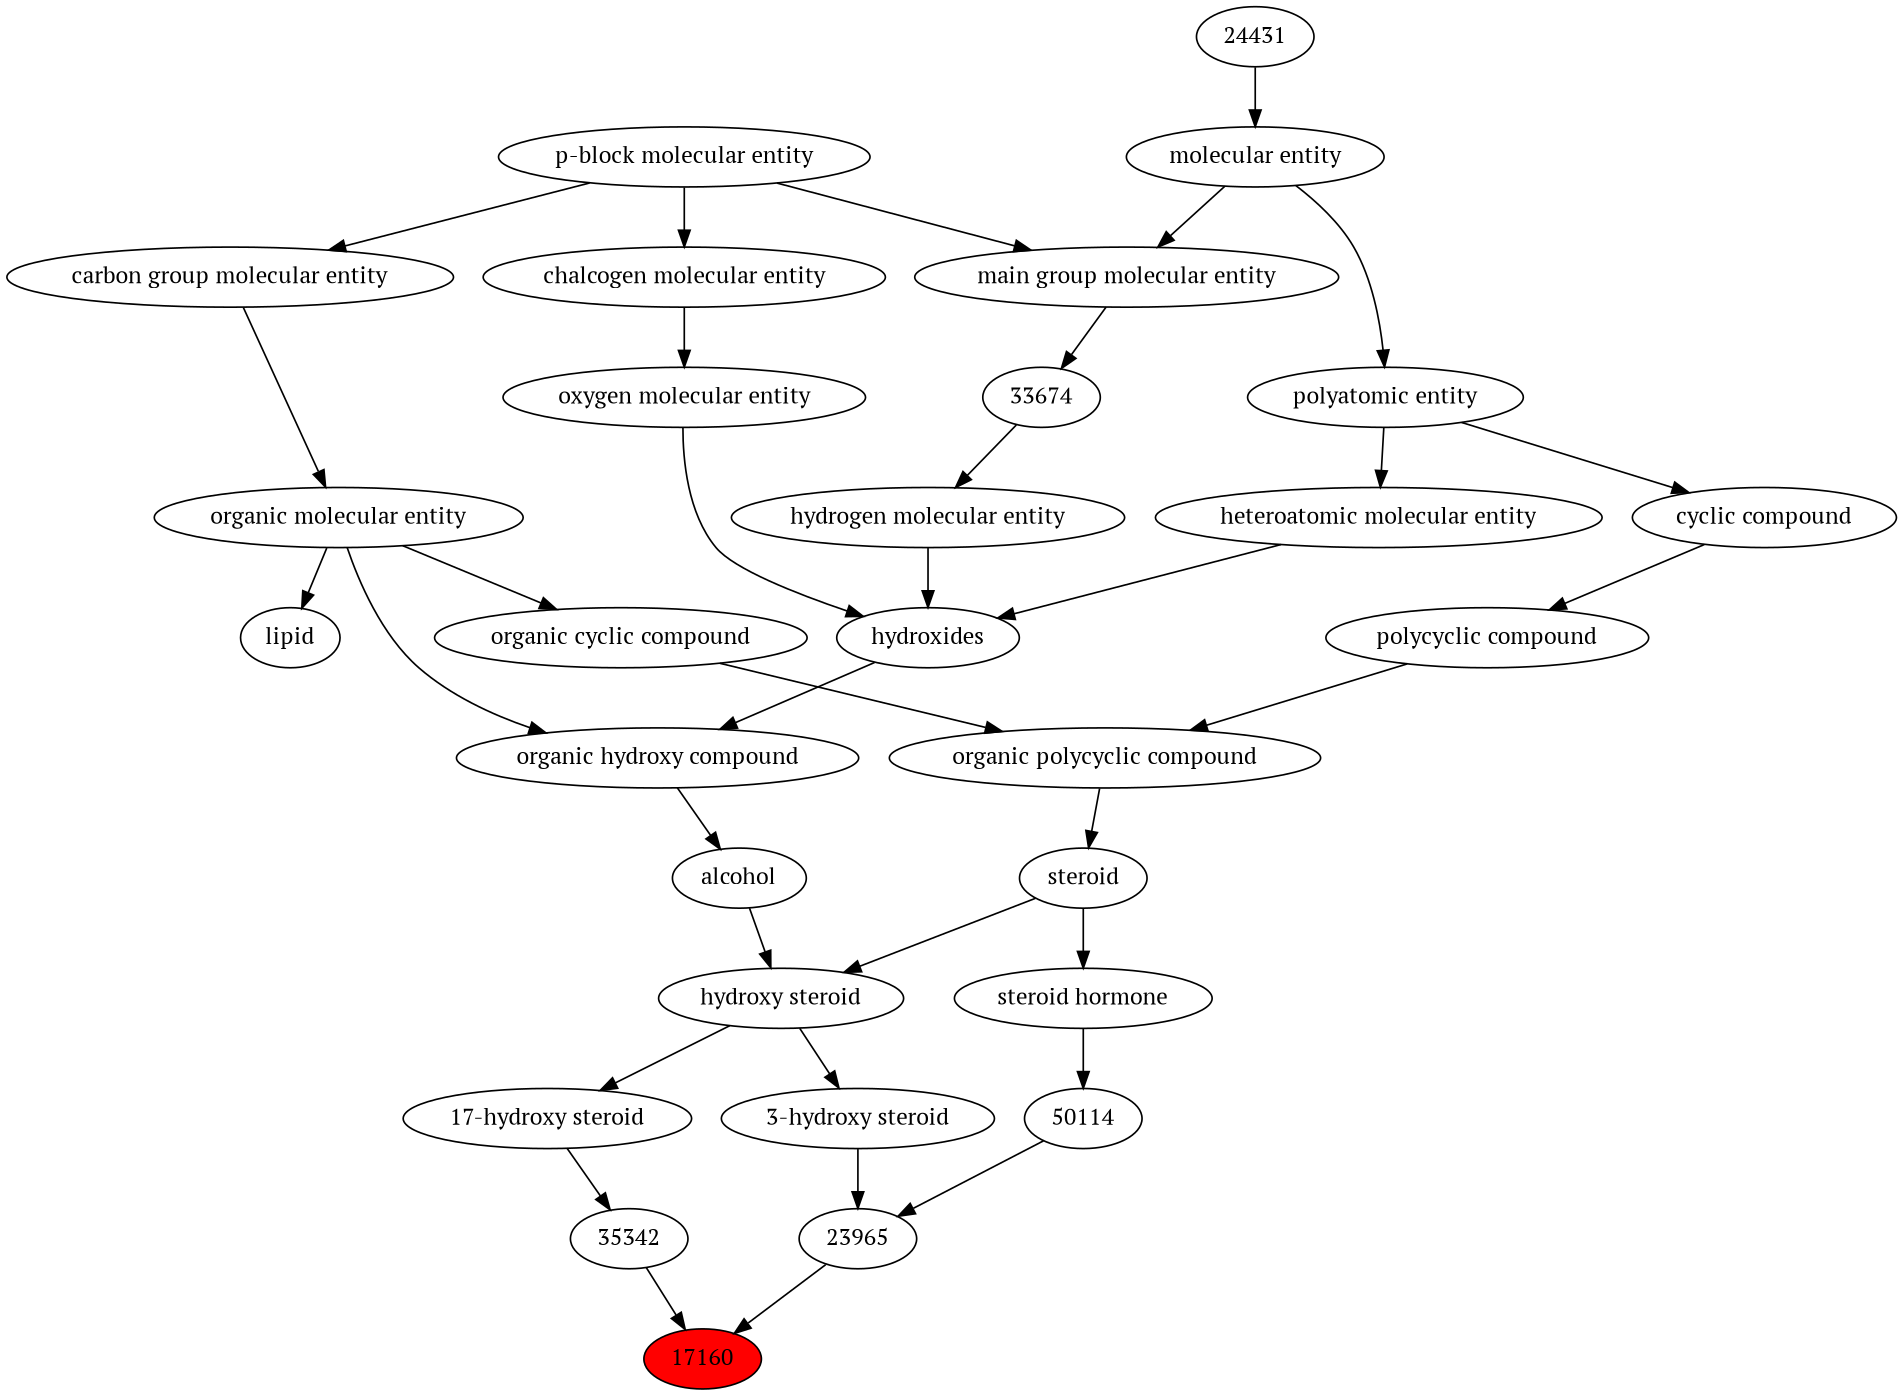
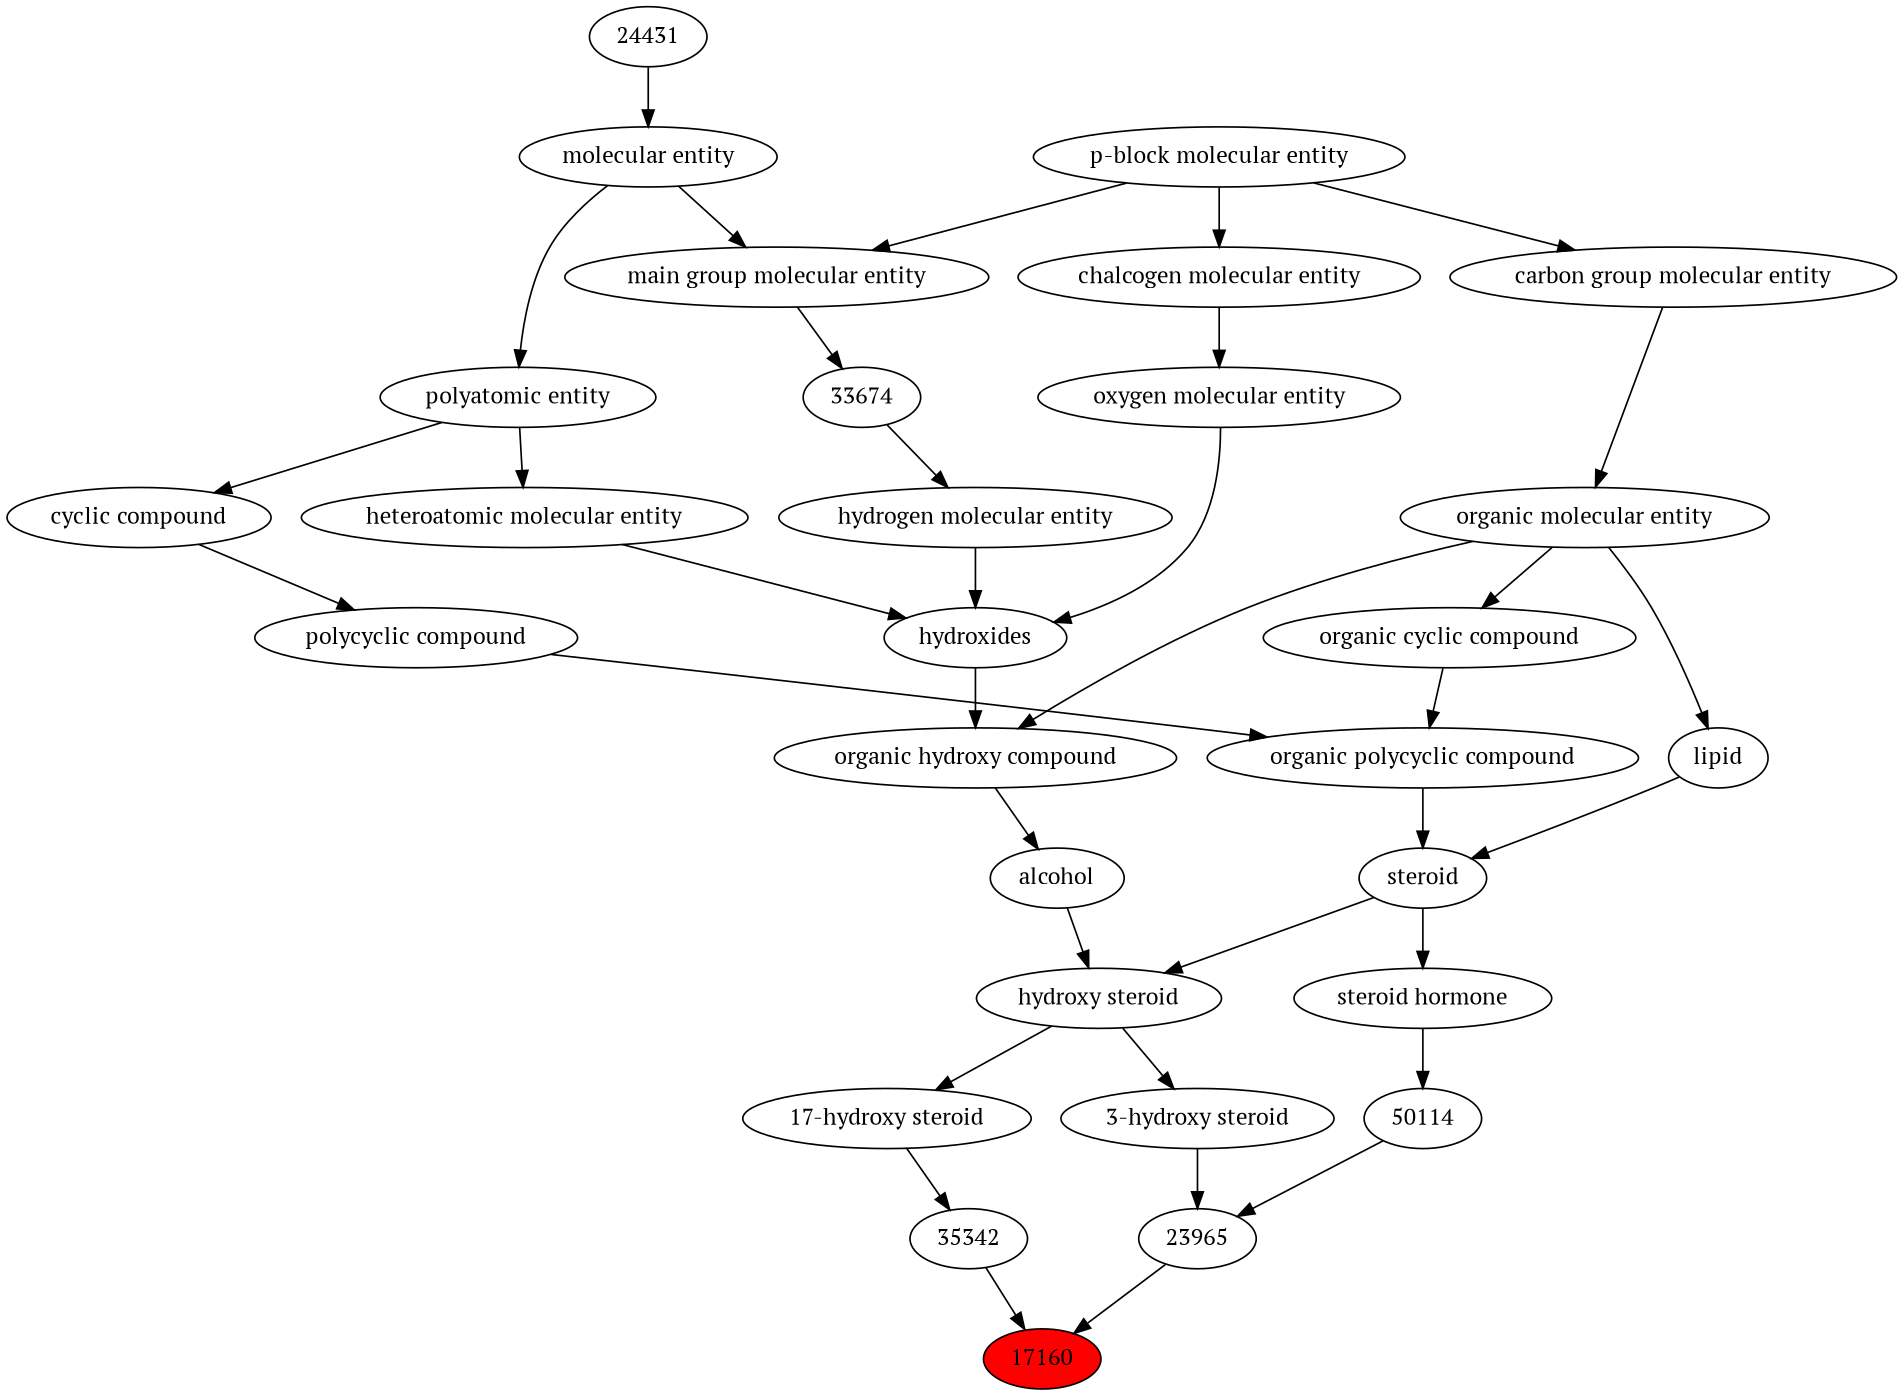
none -> (1584, 816)
